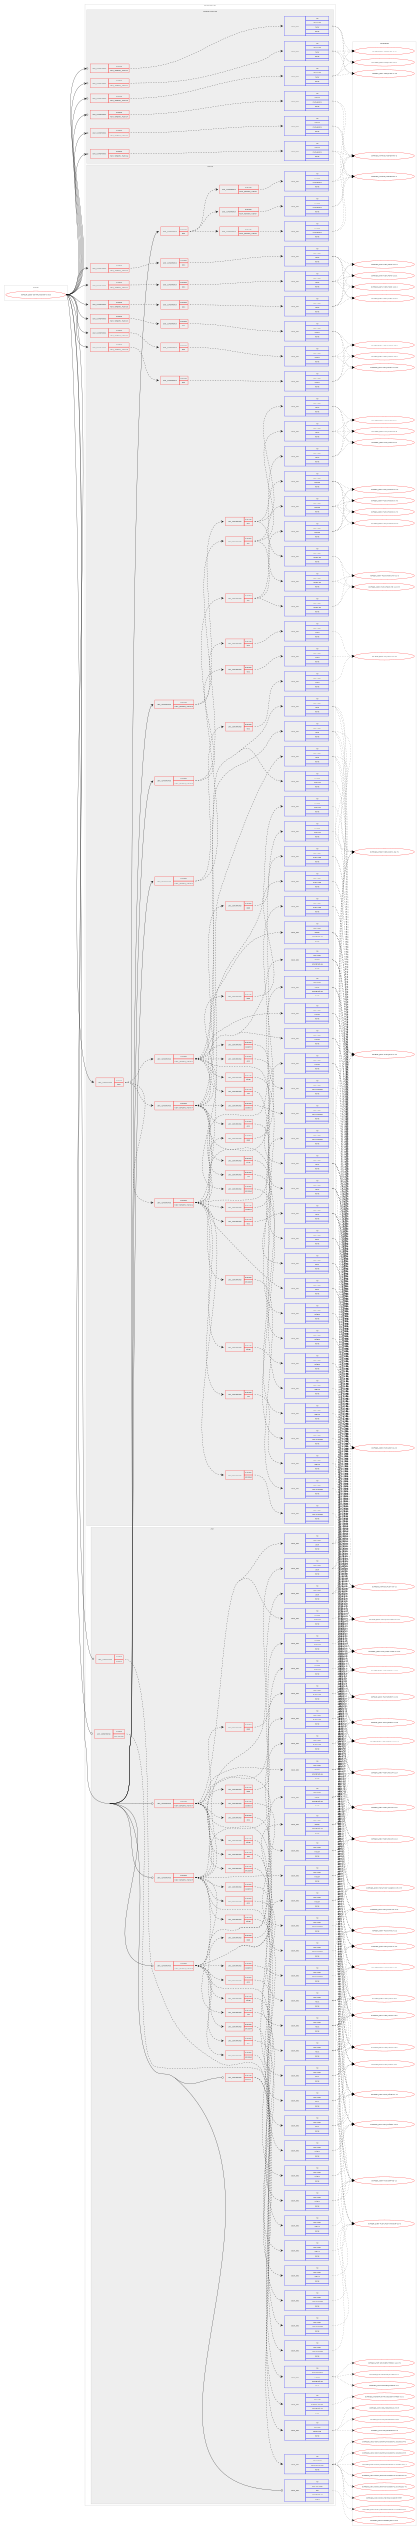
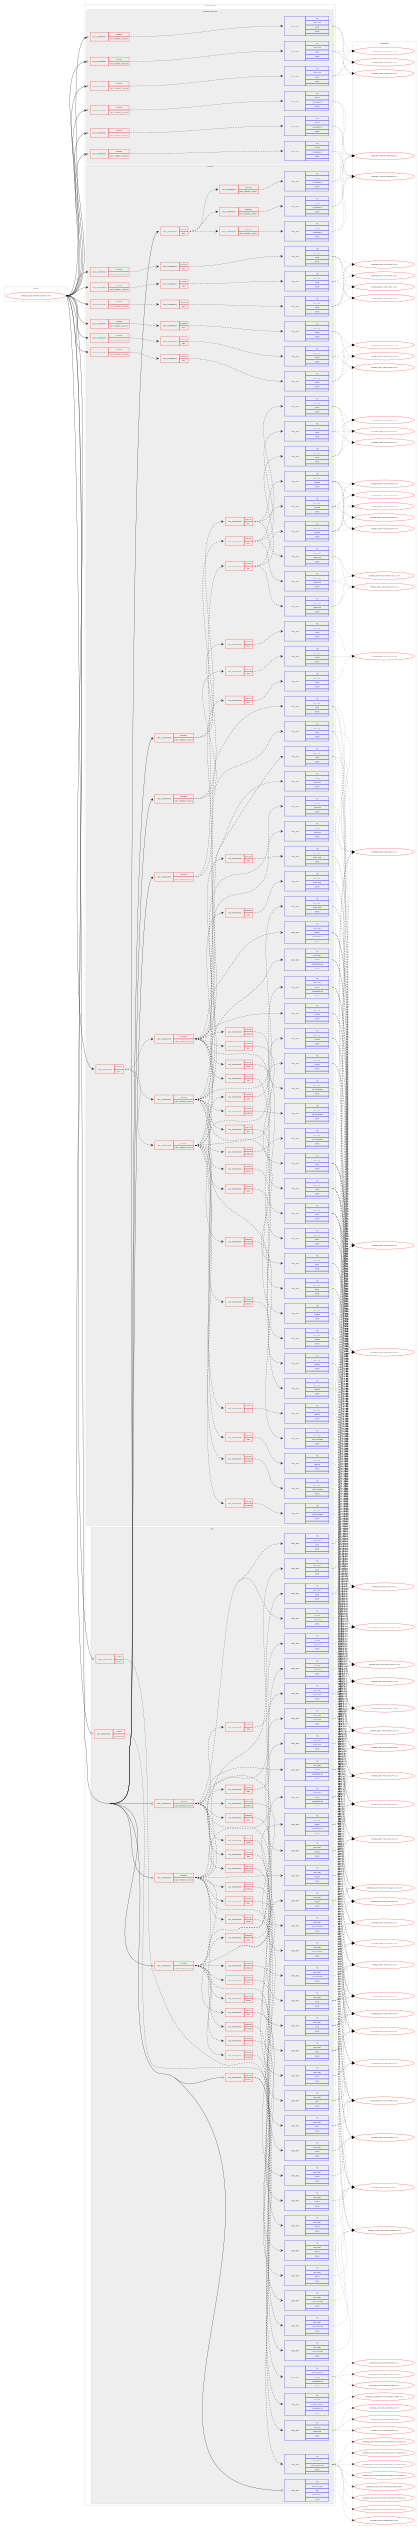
none -> (384, 518)
